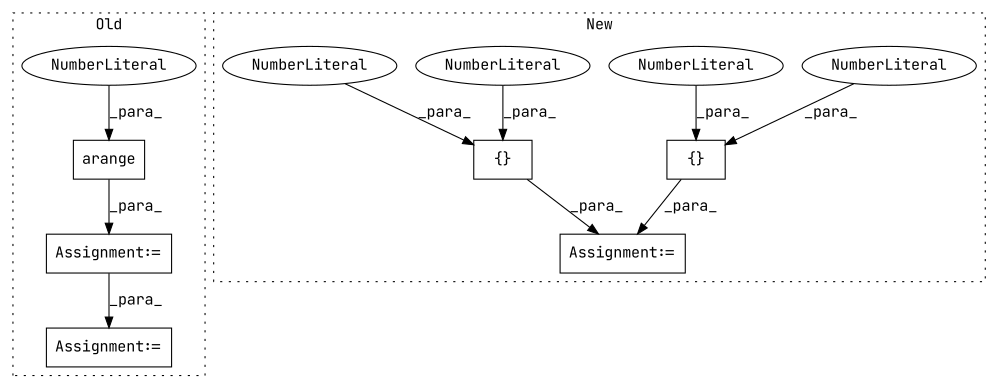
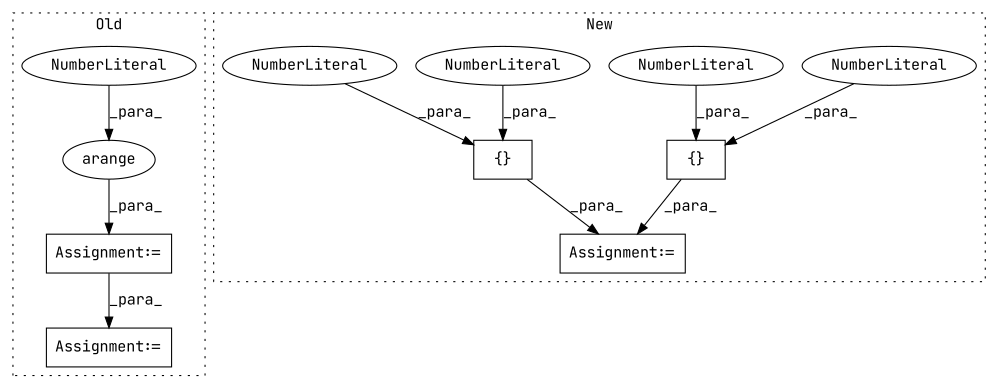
(109, 160) -> (109, 160)
